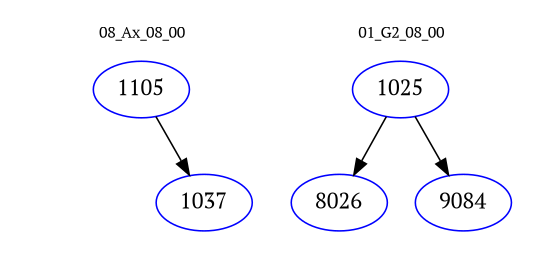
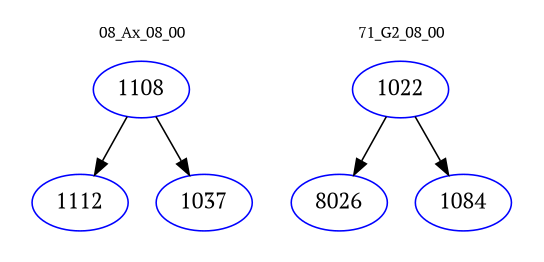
(401, 34) -> (401, 34)
(141, 90) -> (141, 90)
(401, 90) -> (401, 90)
none -> (80, 203)
(463, 203) -> (463, 203)
